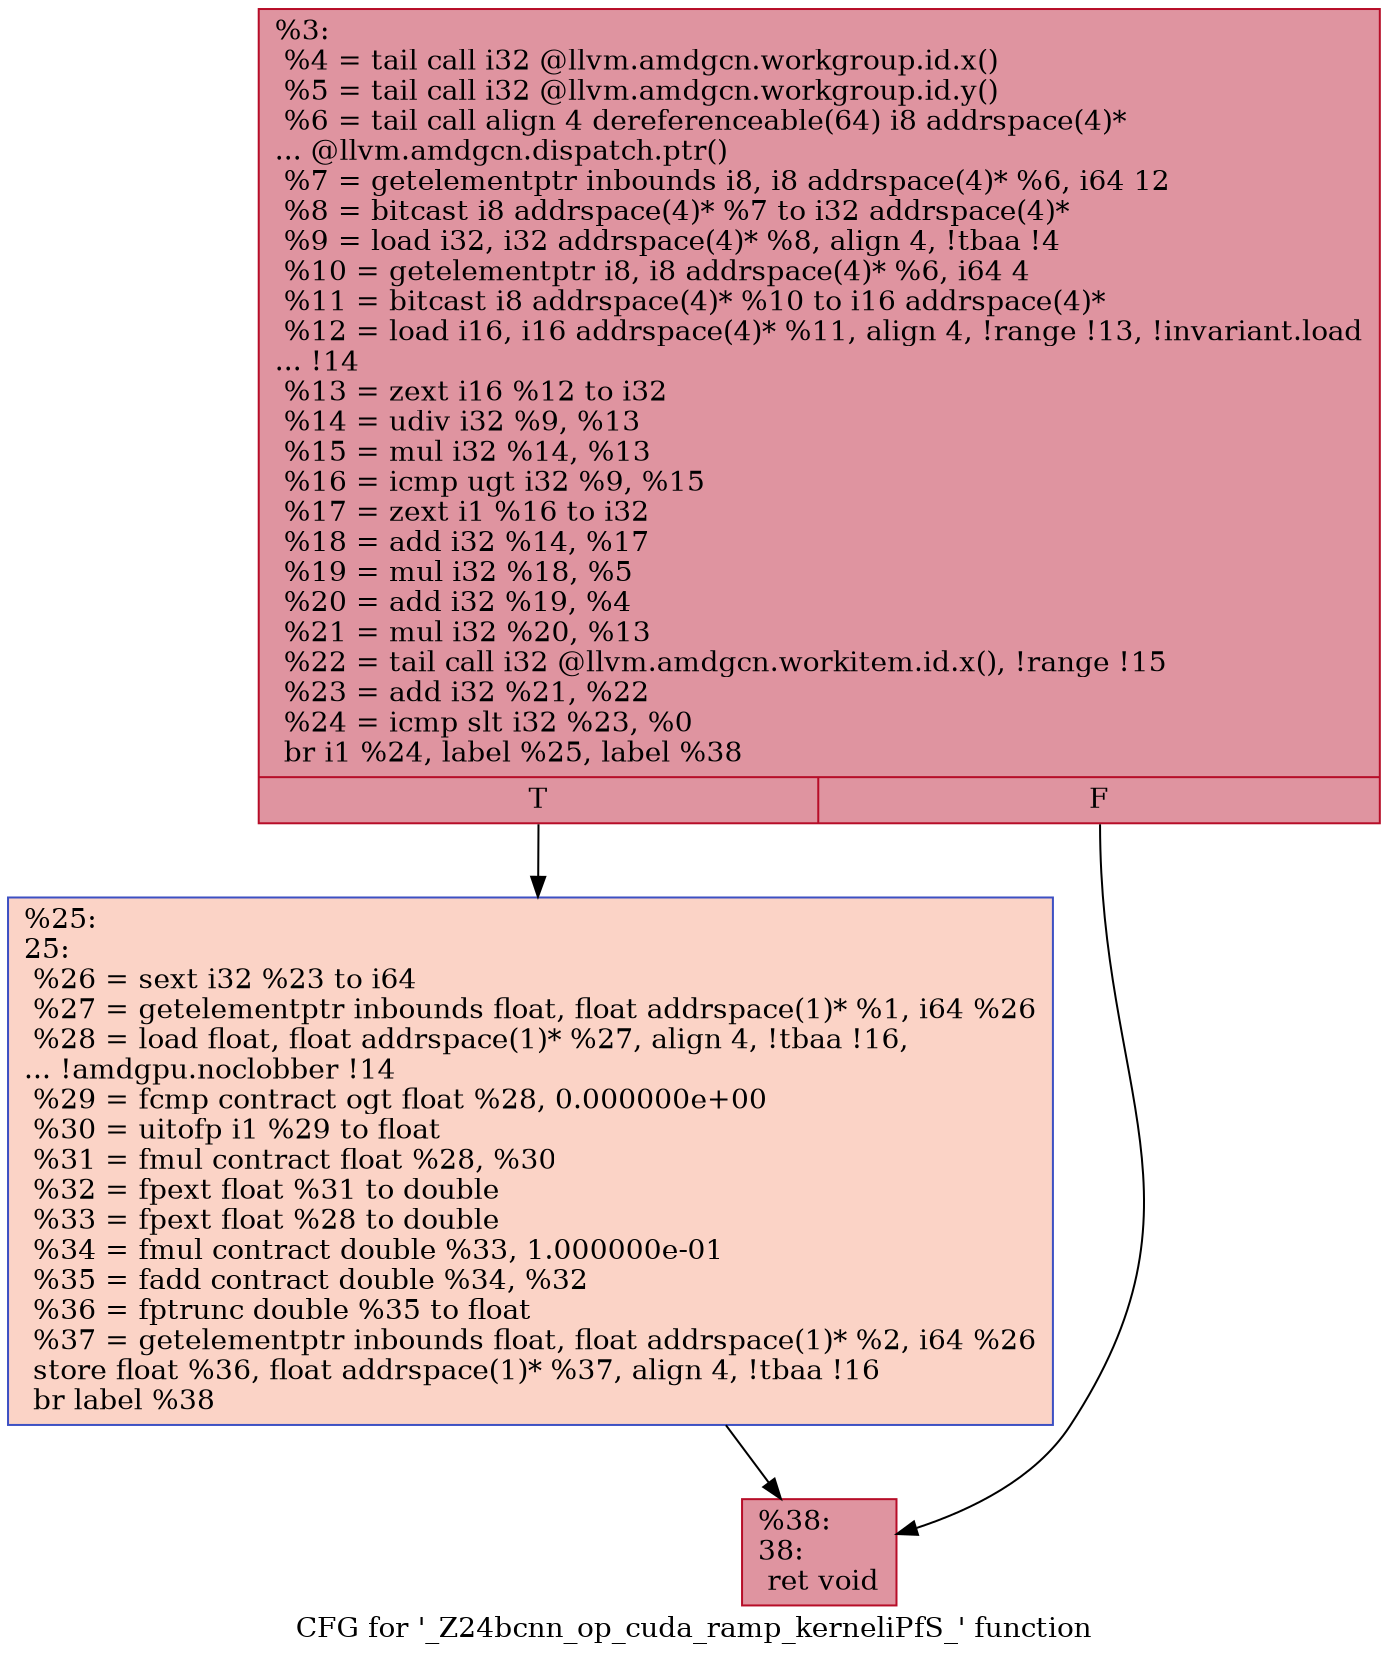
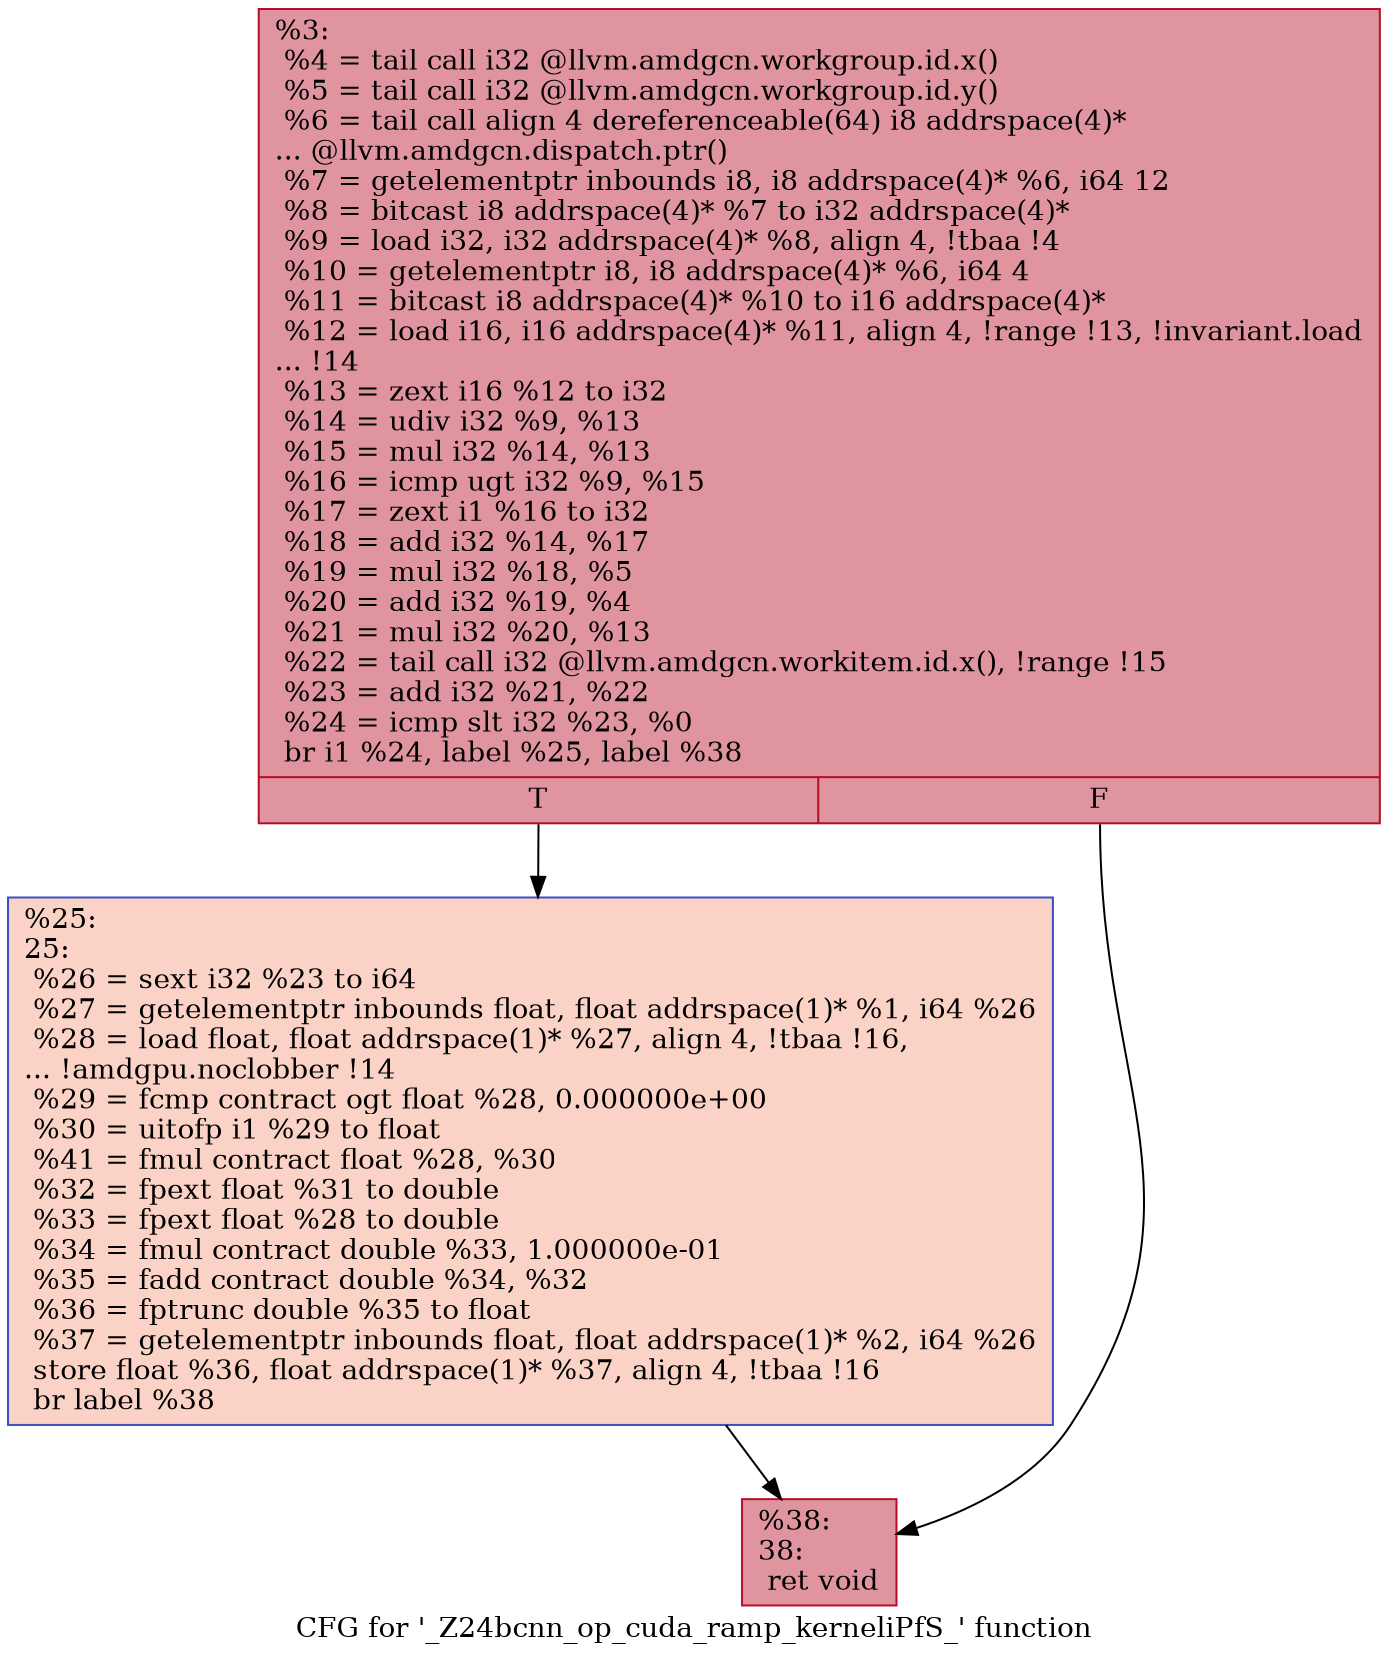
(291, 1160) -> (291, 1160)
